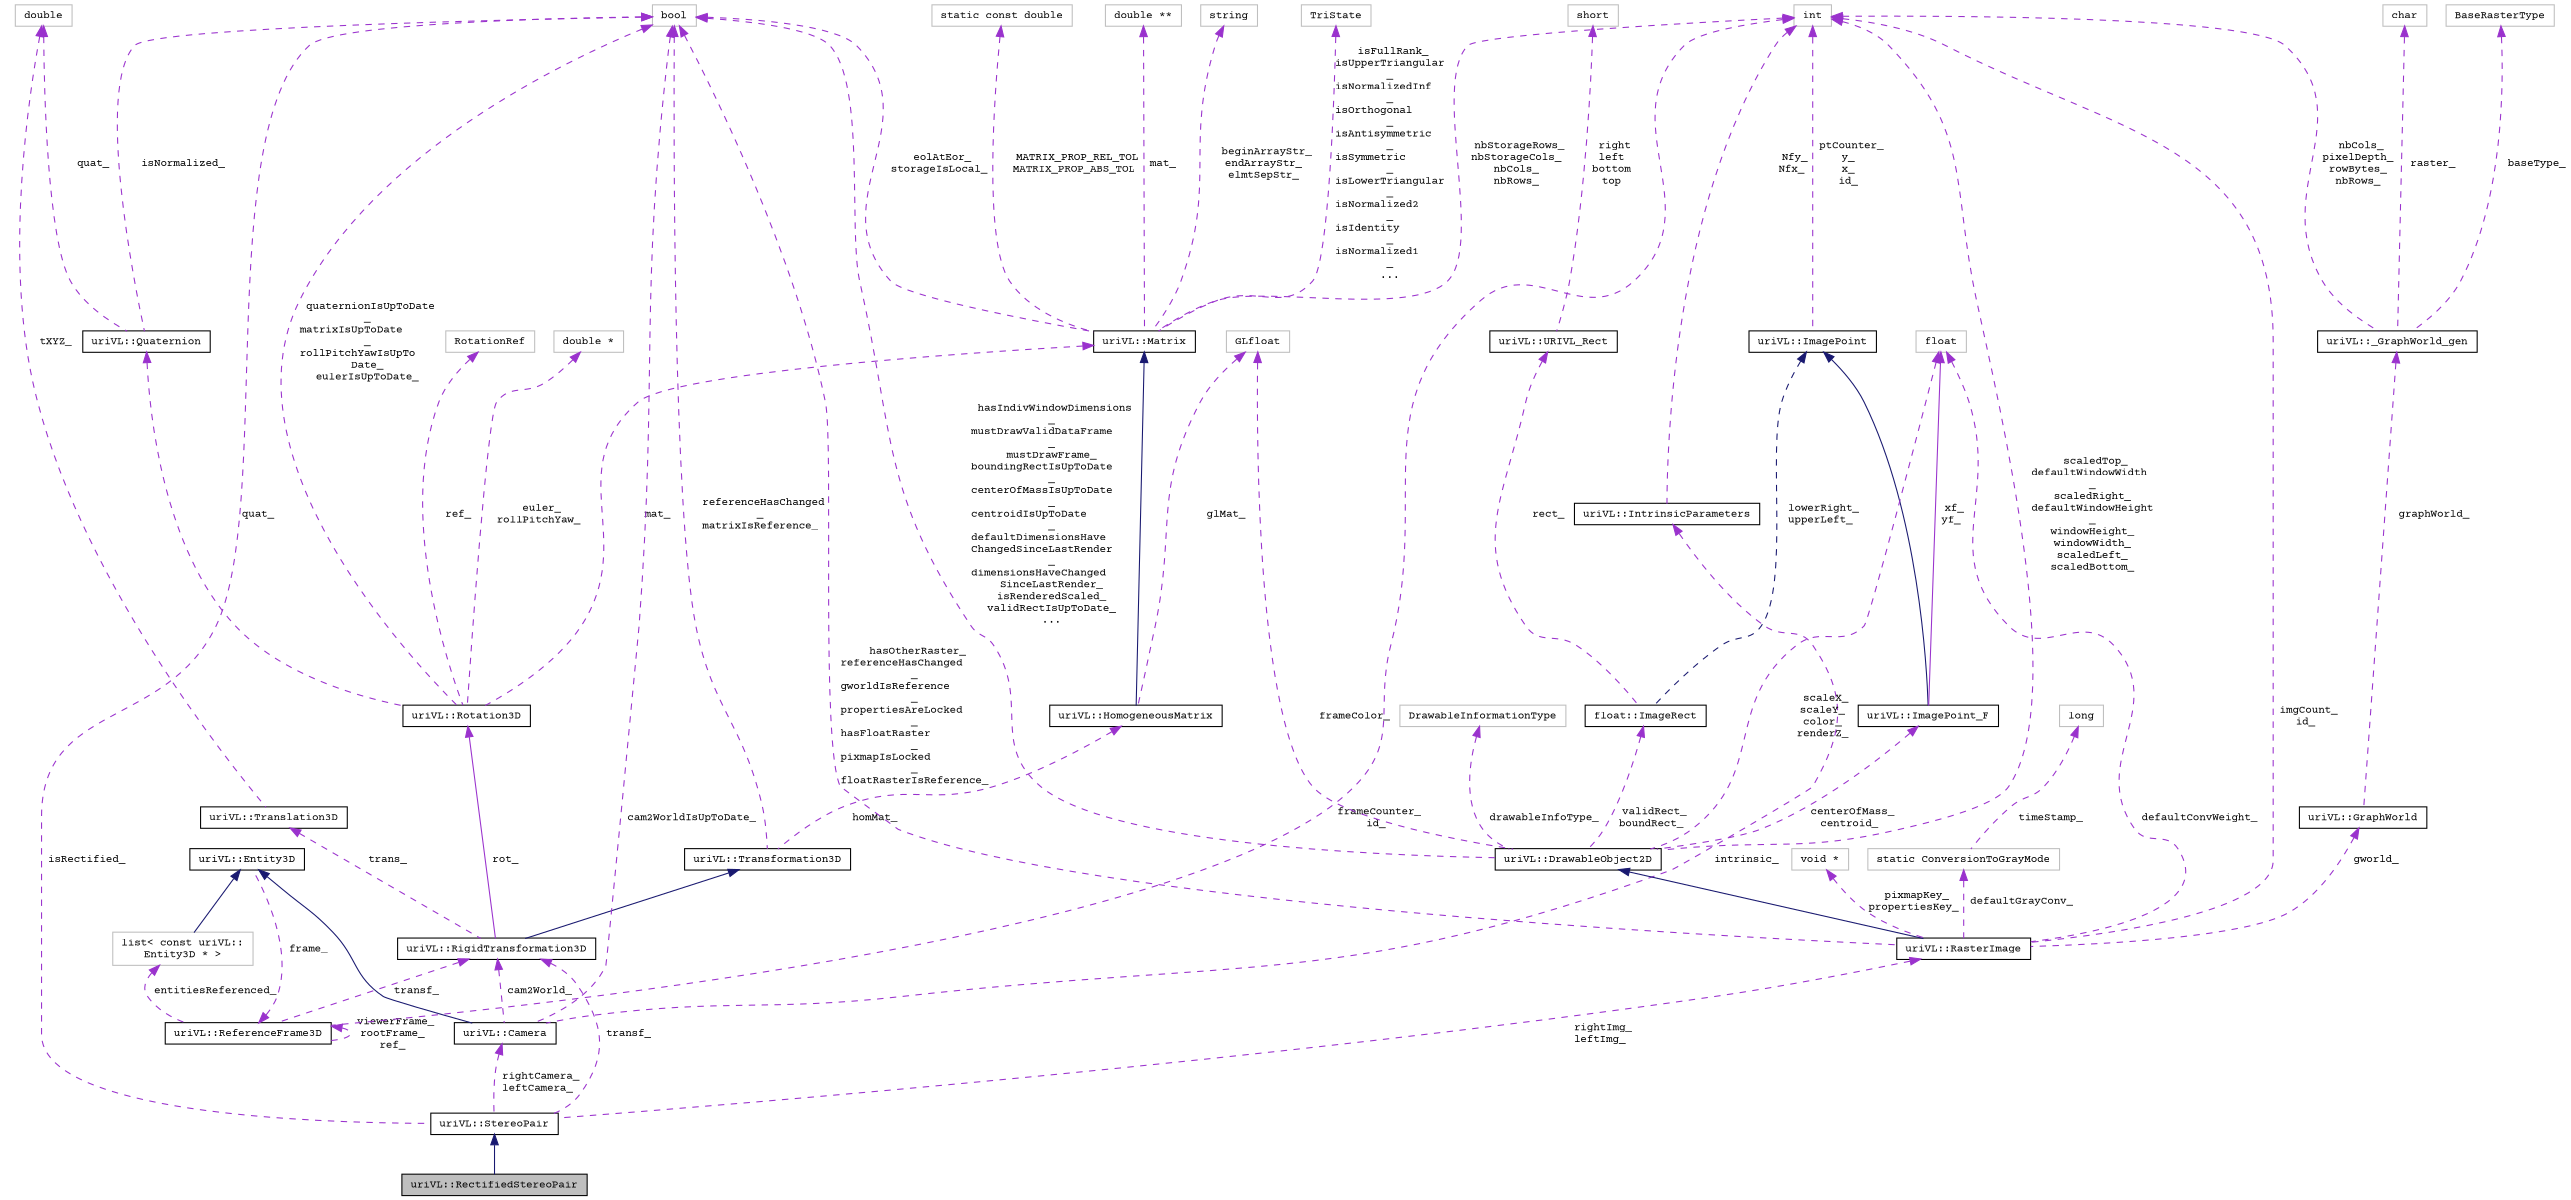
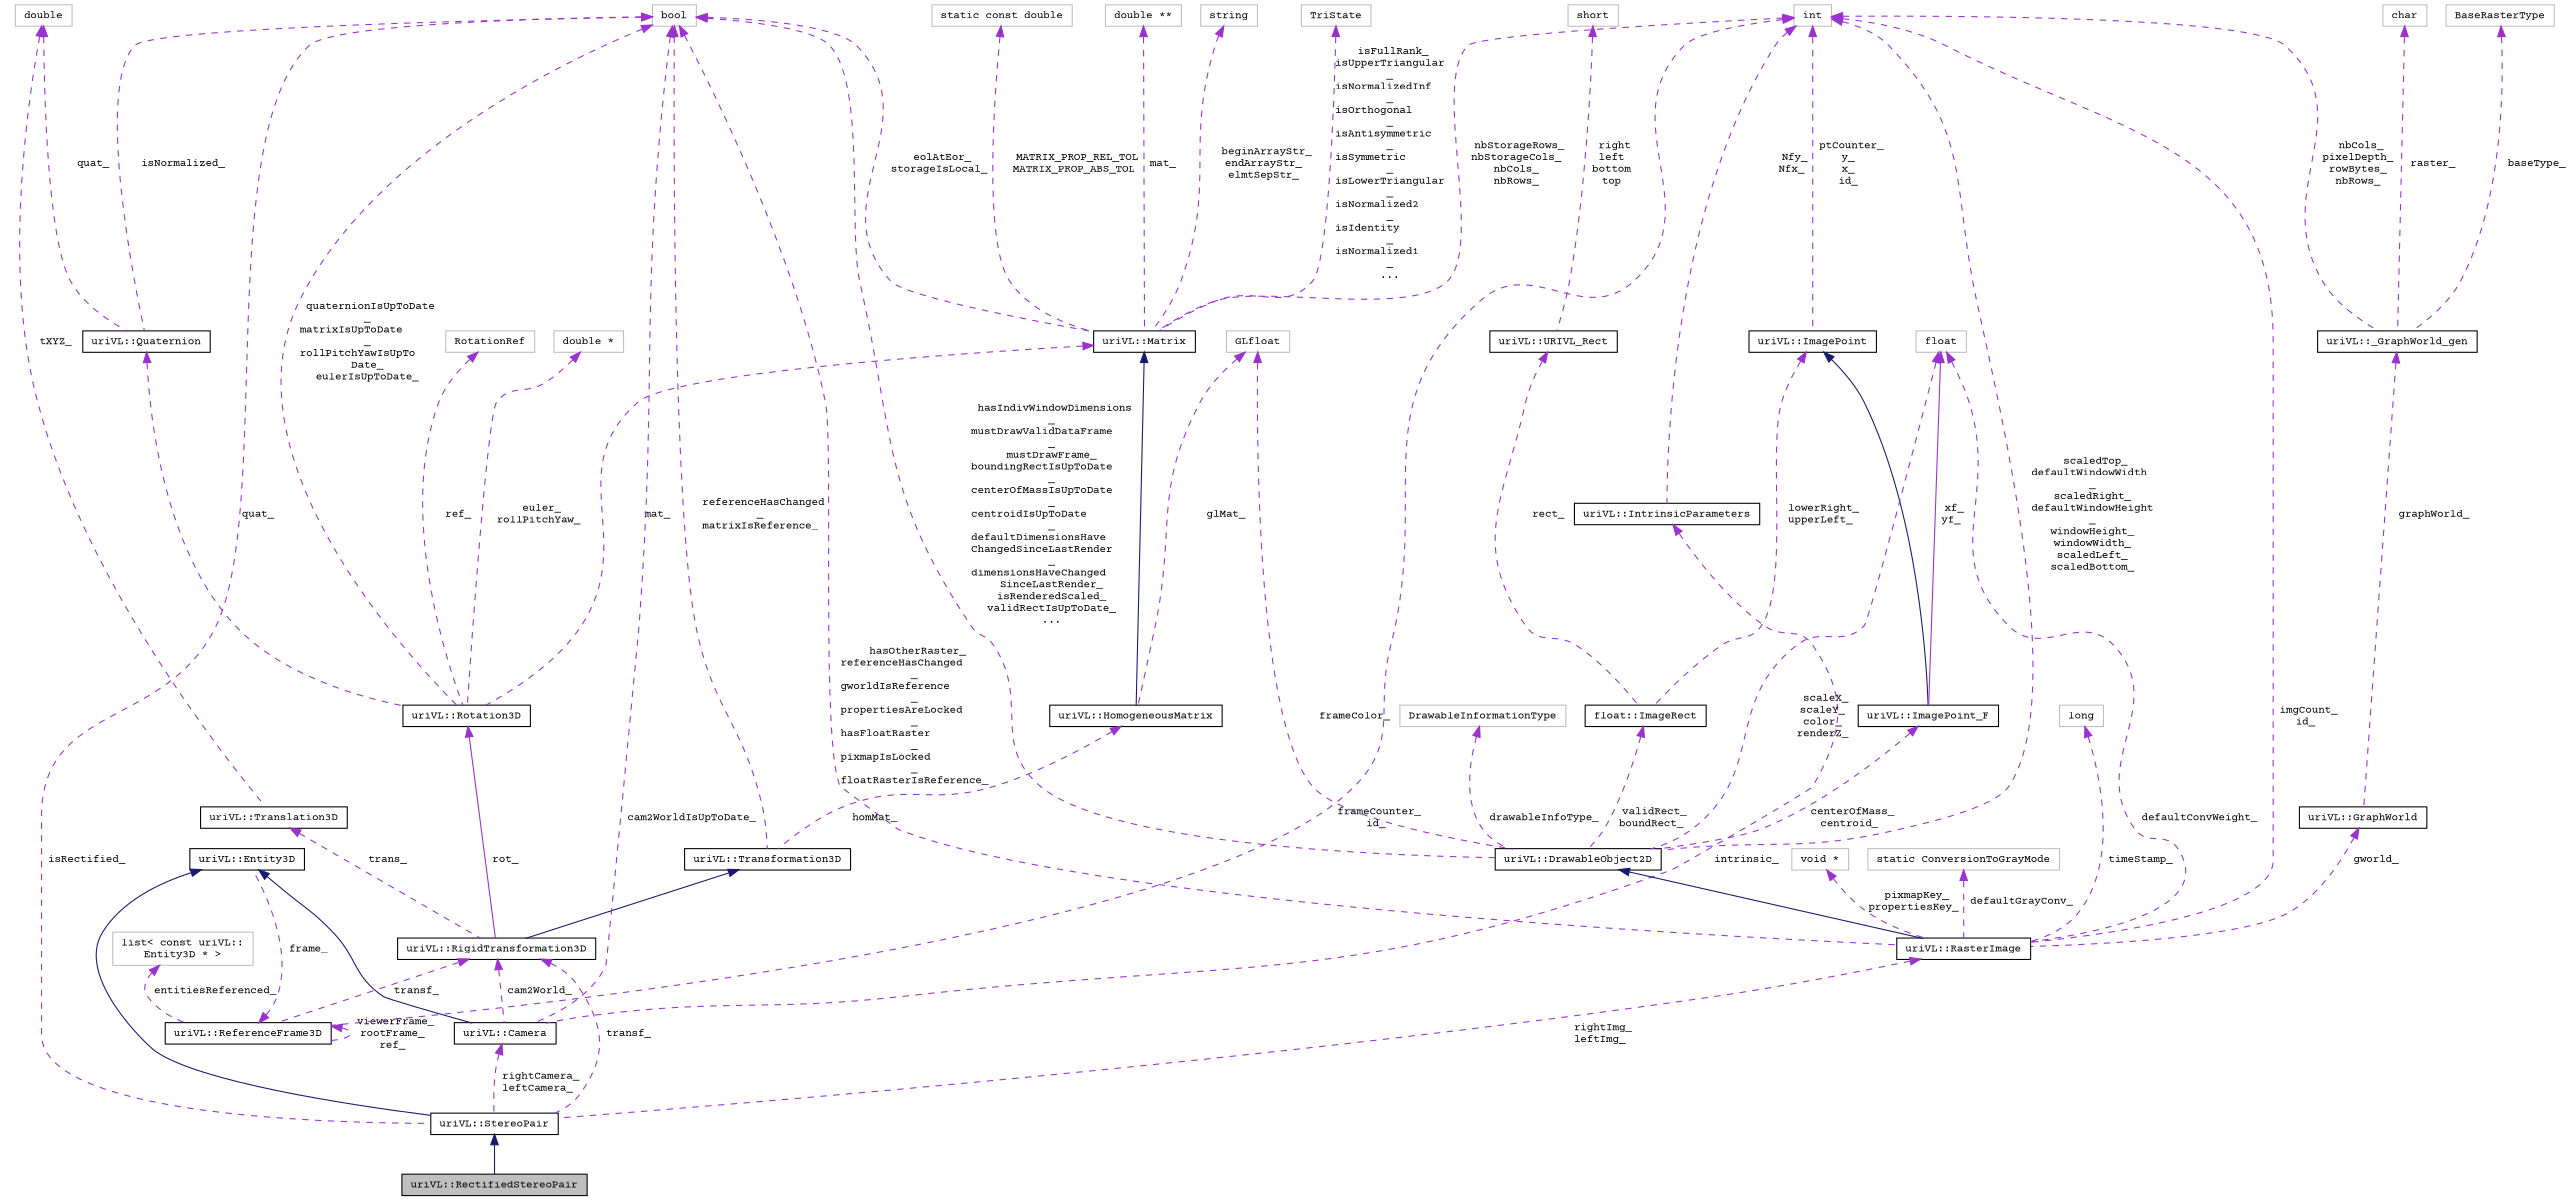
(1776, 560) -> (1776, 560)
(2028, 797) -> (2101, 855)
(214, 906) -> (171, 1060)
